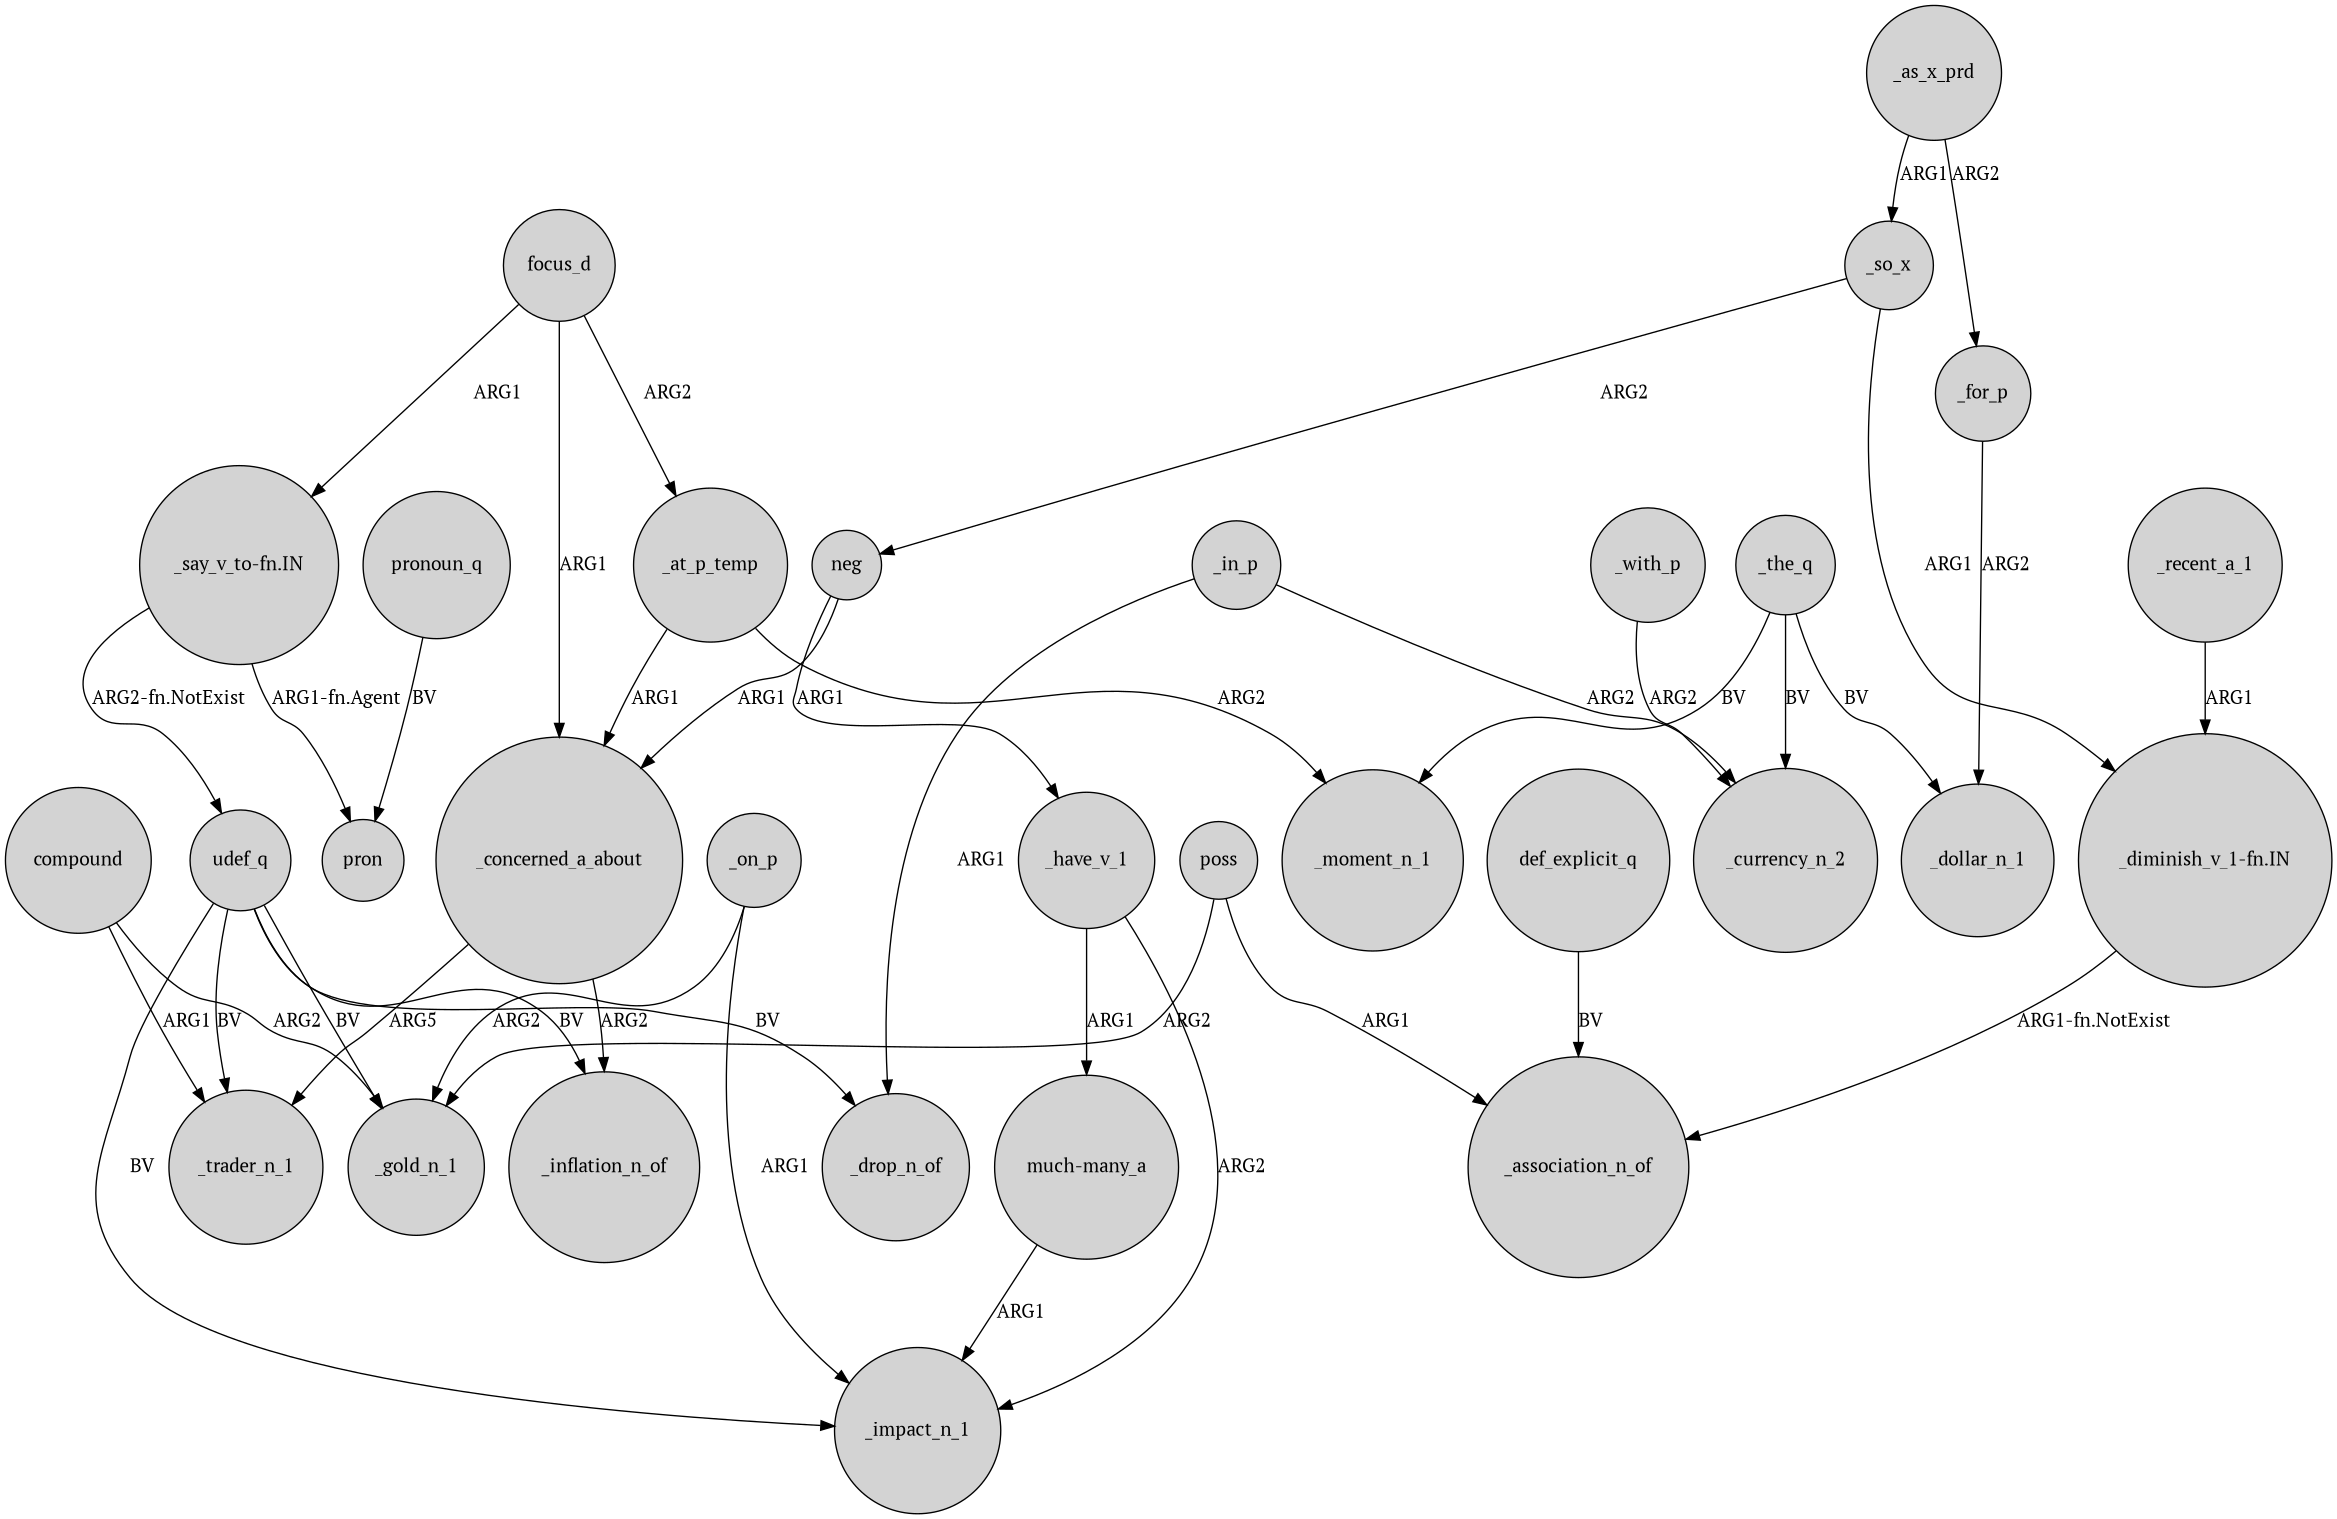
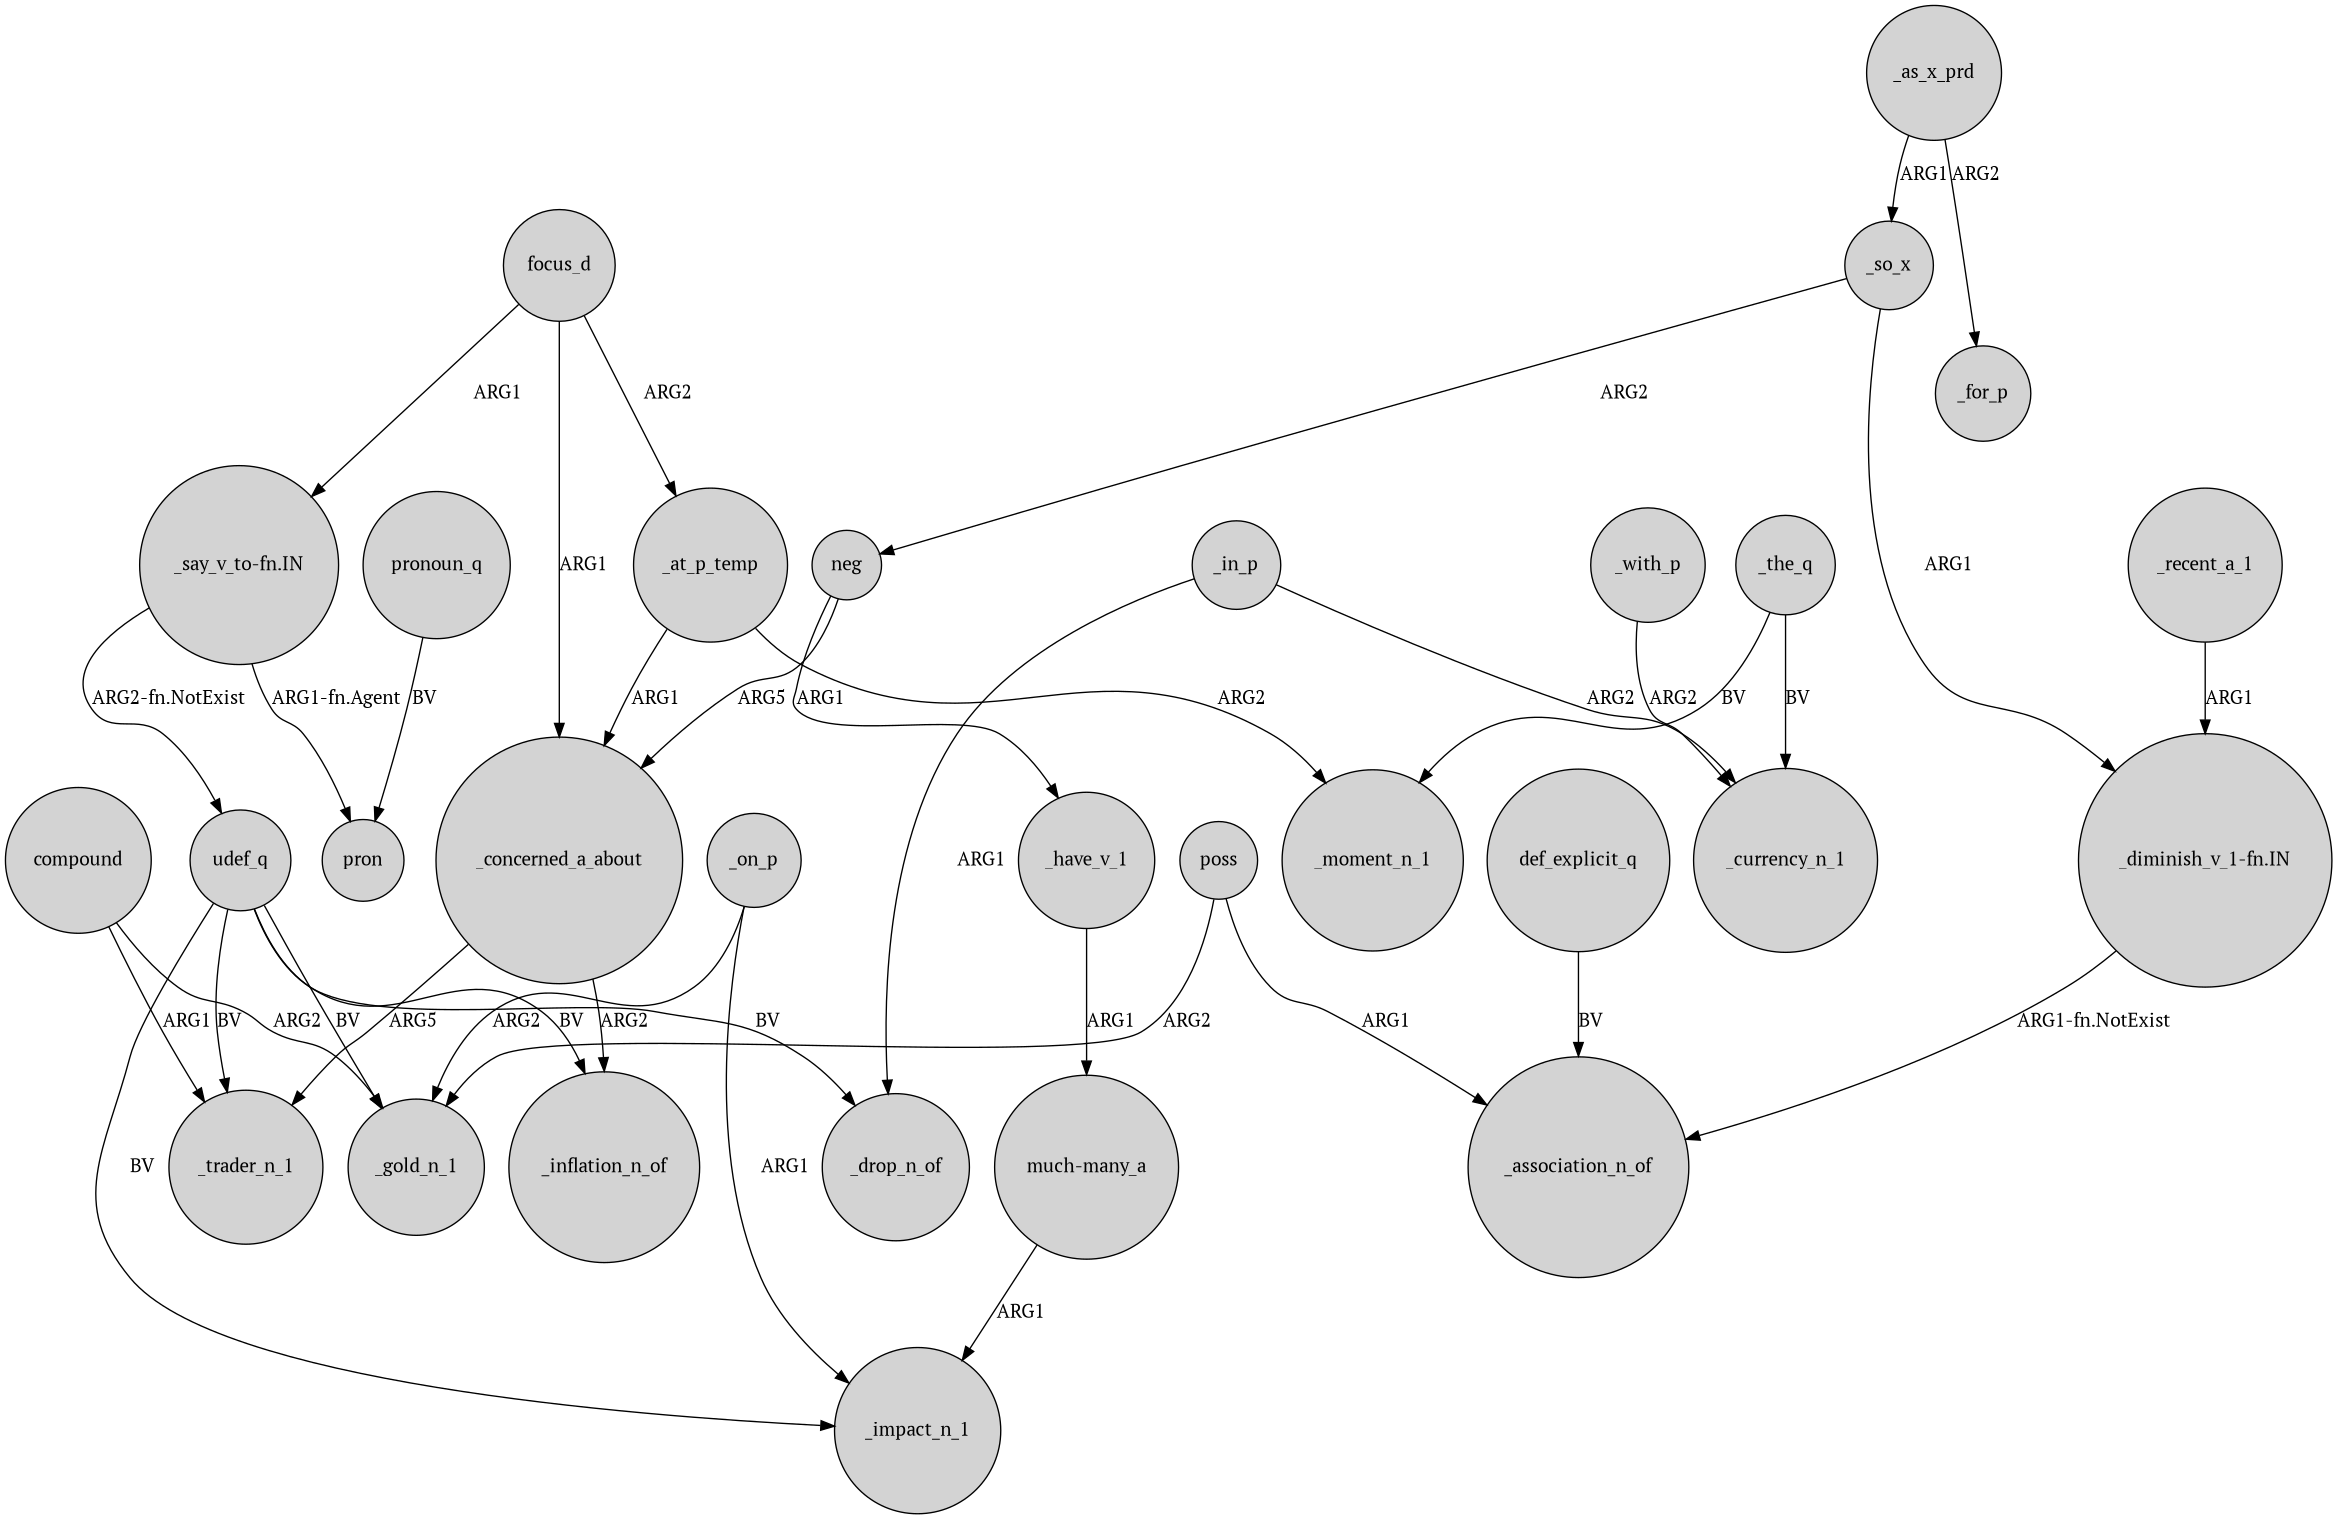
(762, 699) -> (762, 699)
(1786, 860) -> (1786, 860)
(1978, 860) -> none
(1215, 1202) -> none
